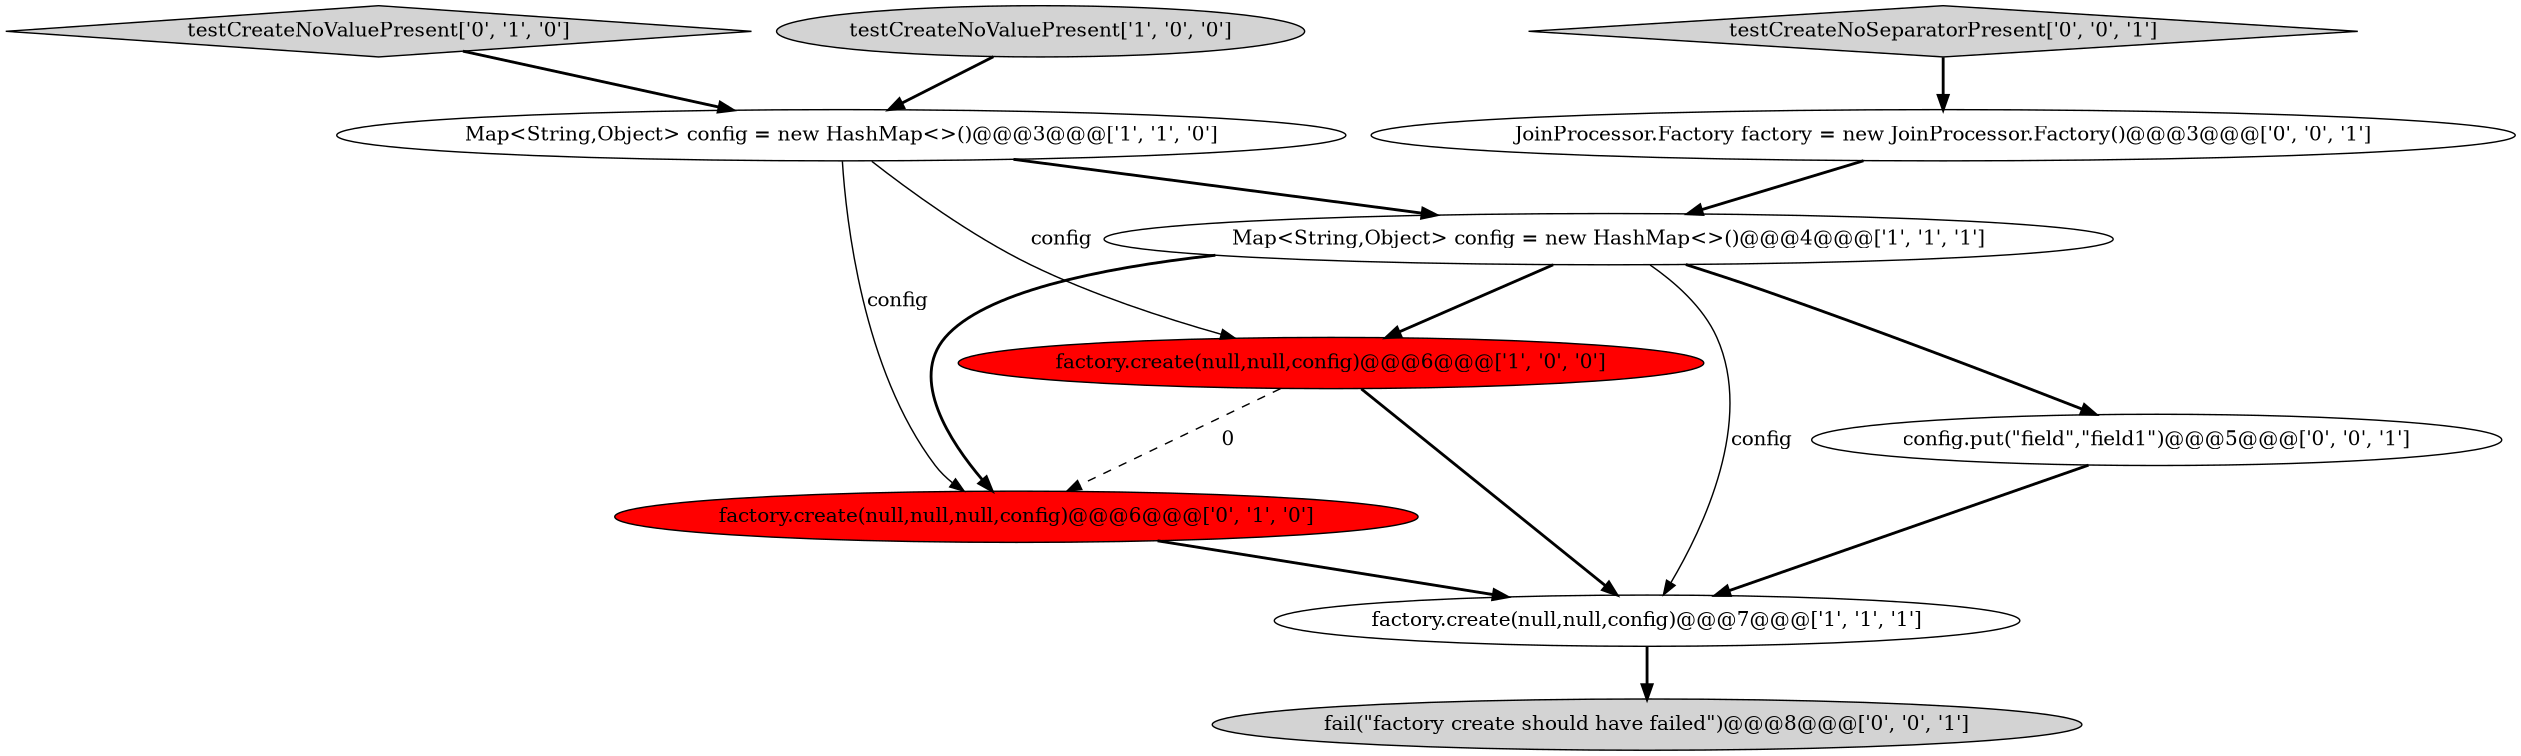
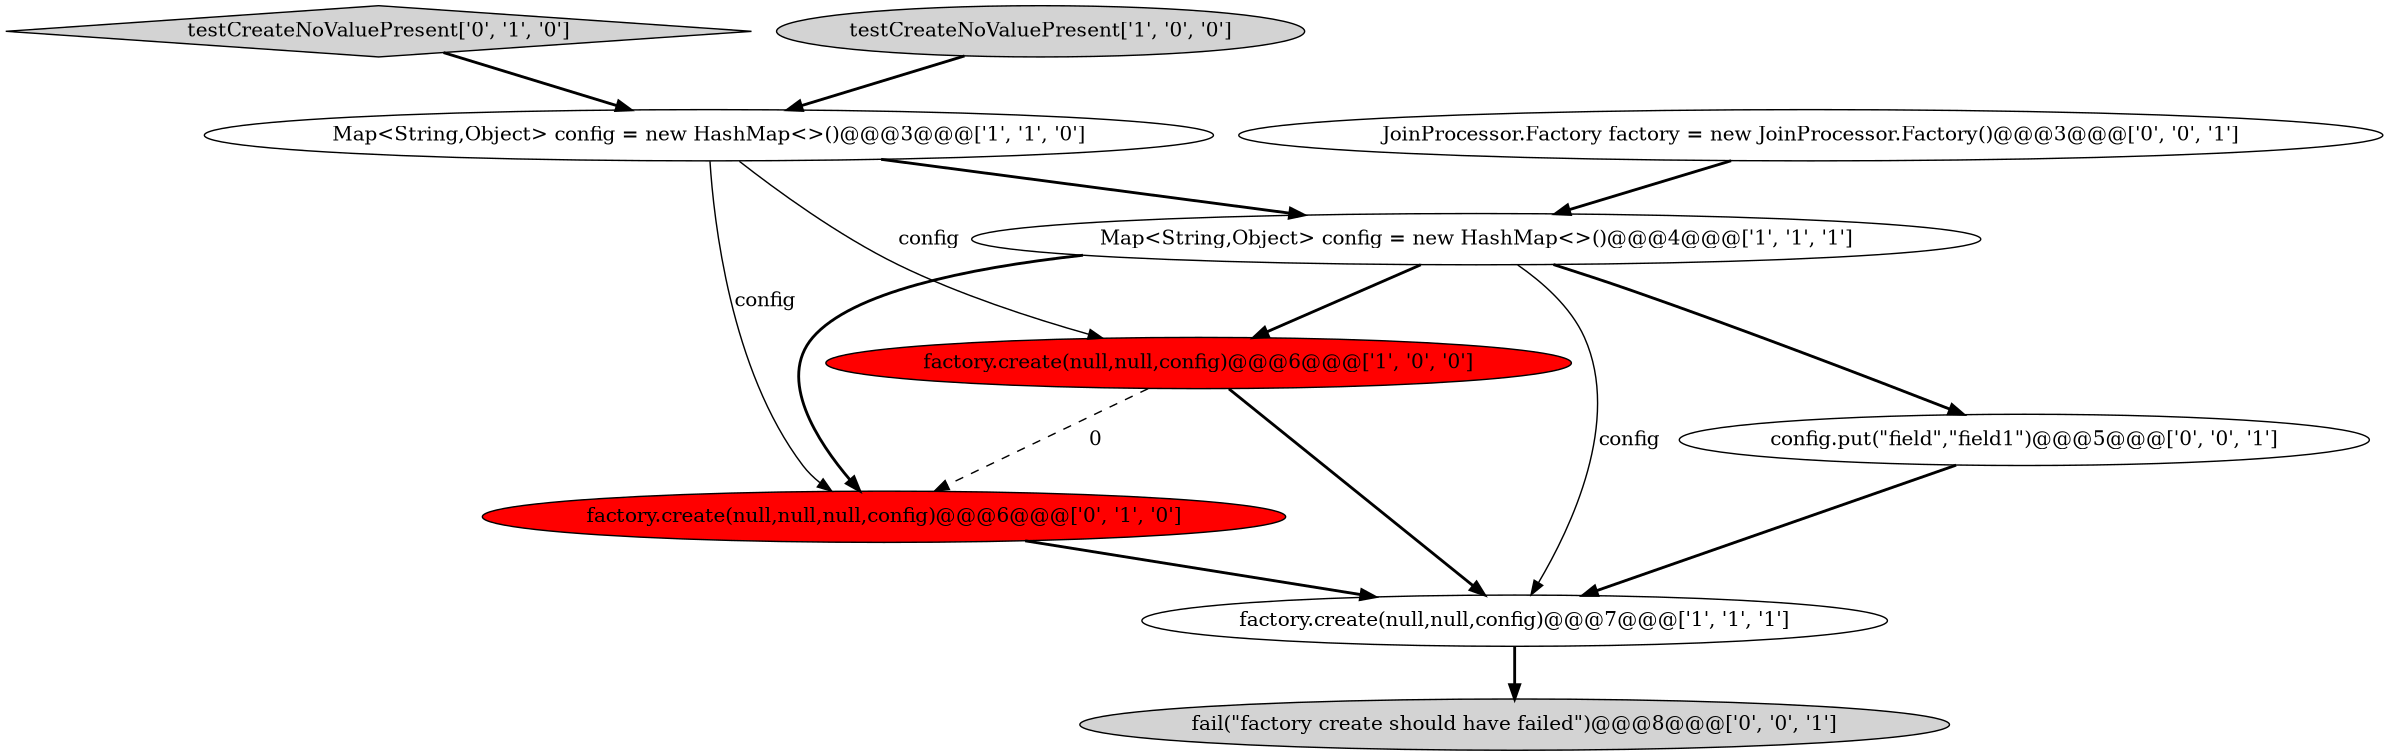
(1943, 31) -> none
